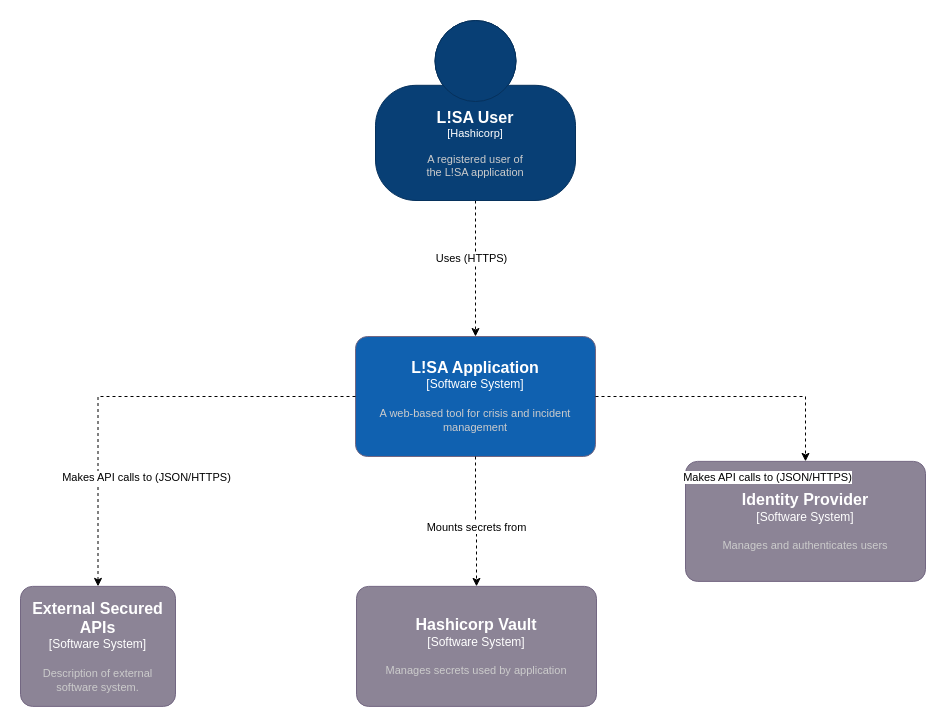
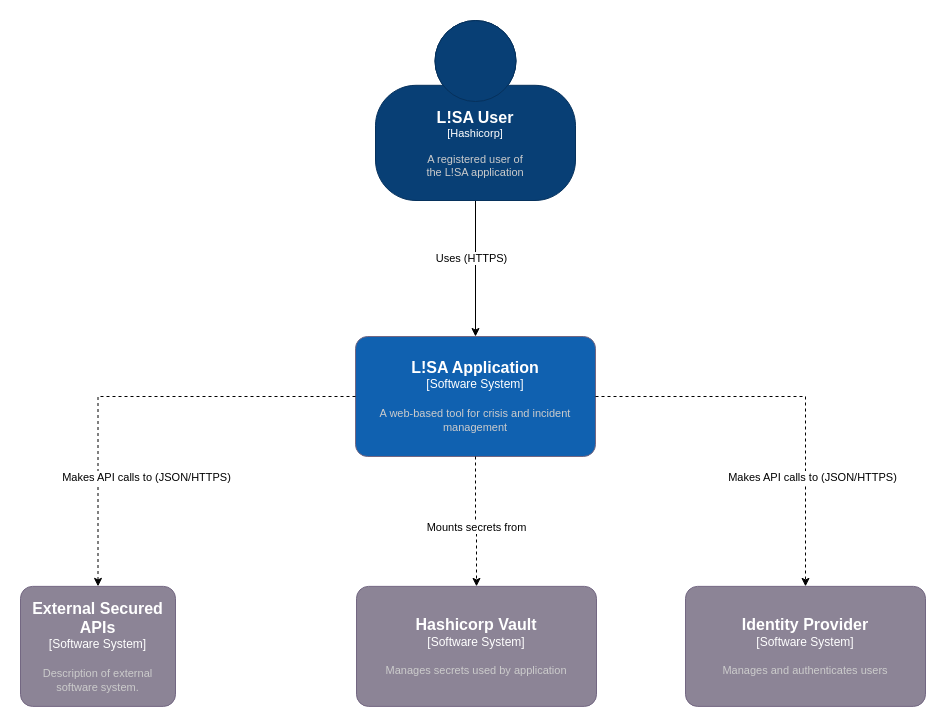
(476, 295) -> (476, 295)
(806, 521) -> (806, 646)
